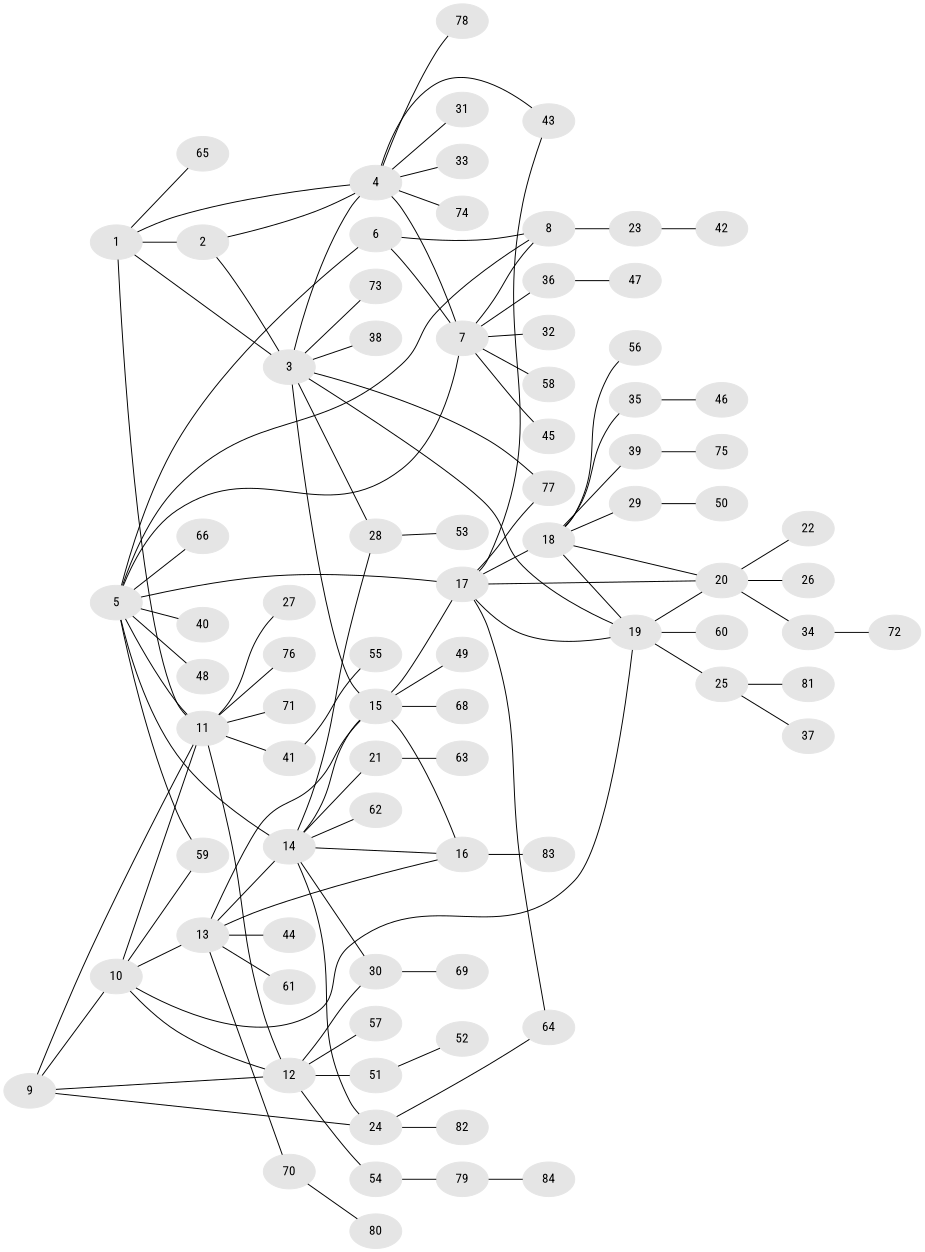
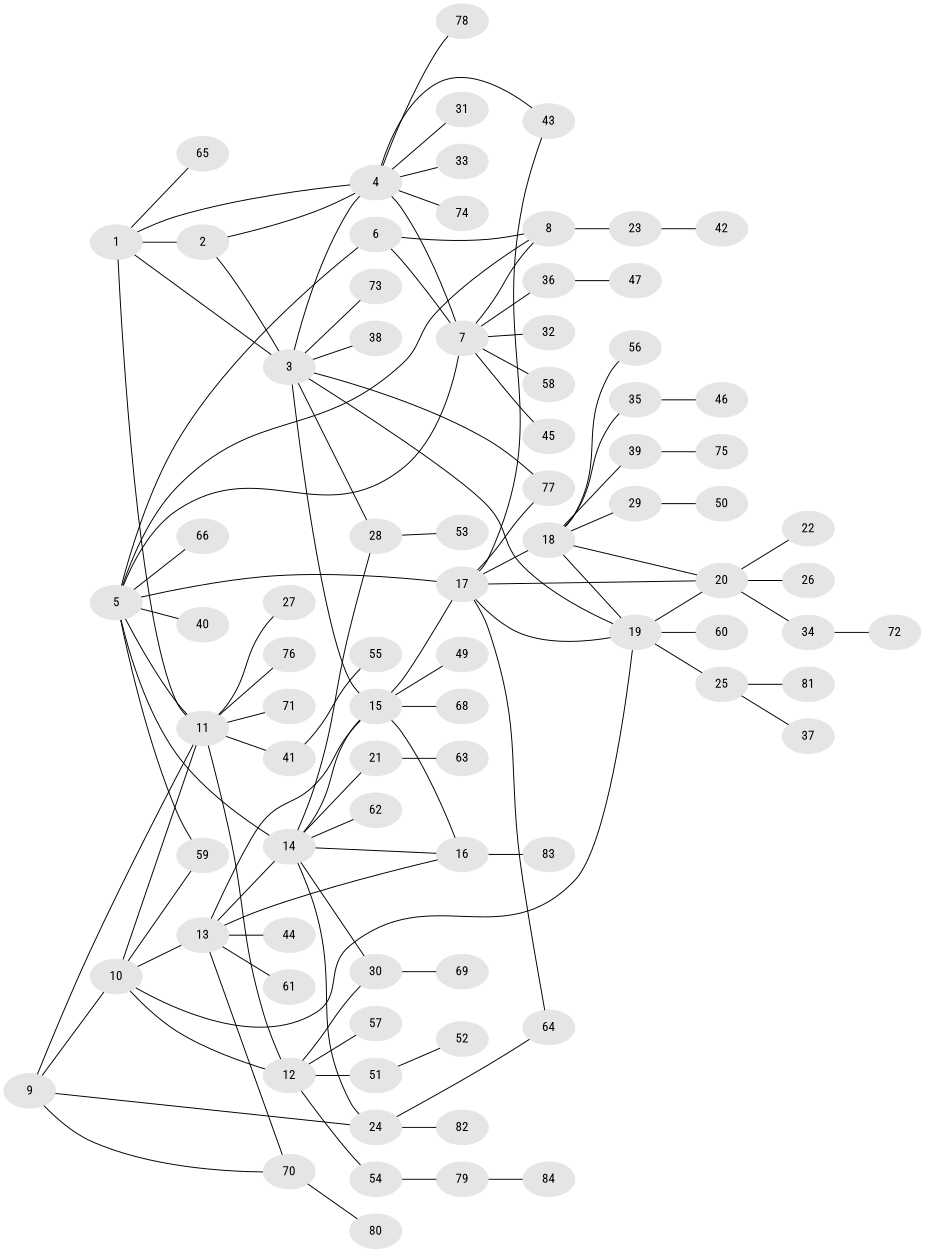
(203, 677) -> none
(159, 1083) -> (146, 1159)
